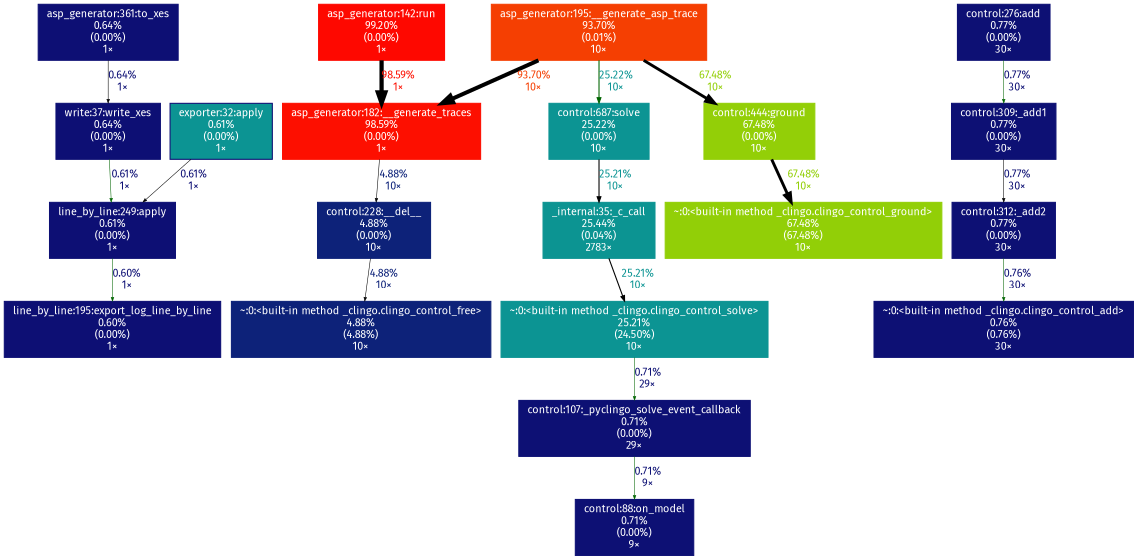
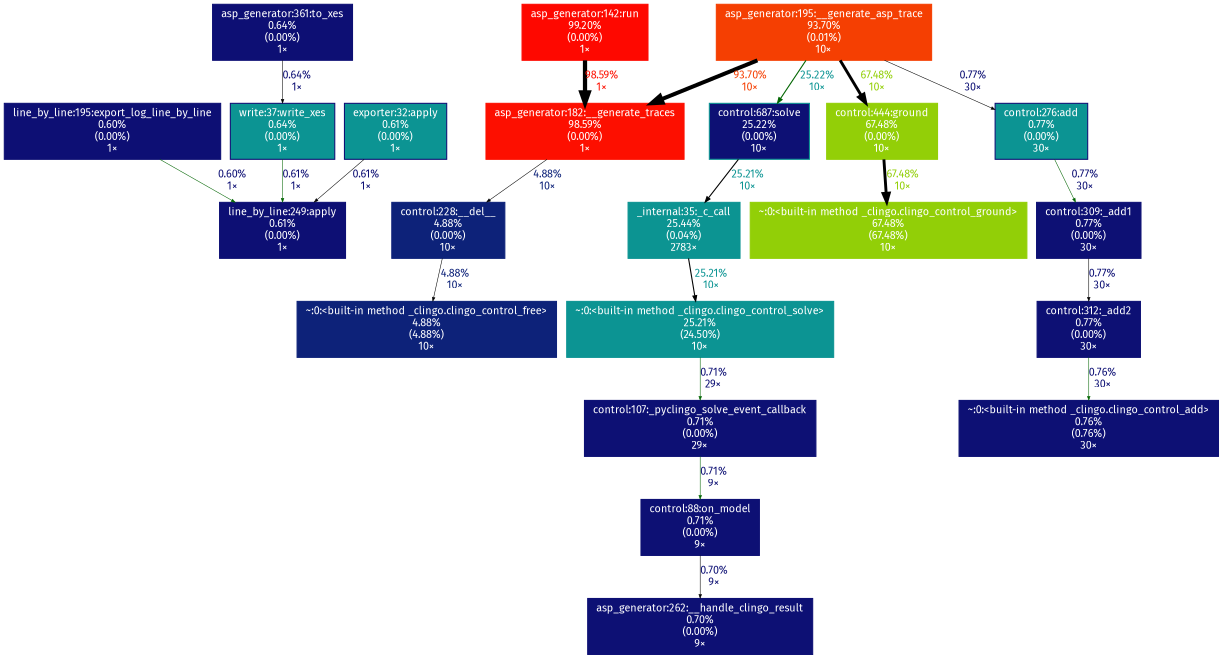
(1004, 32) -> (1041, 131)
none -> (938, 84)
(108, 131) -> (283, 131)
(599, 131) -> (759, 131)
(112, 278) -> (196, 180)
none -> (700, 626)
